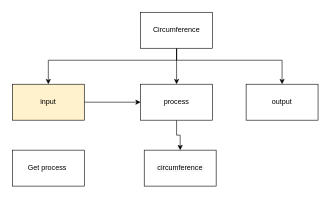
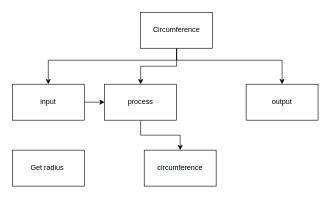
(48, 102) -> (48, 102)
(177, 102) -> (141, 102)
(48, 168) -> (48, 168)
